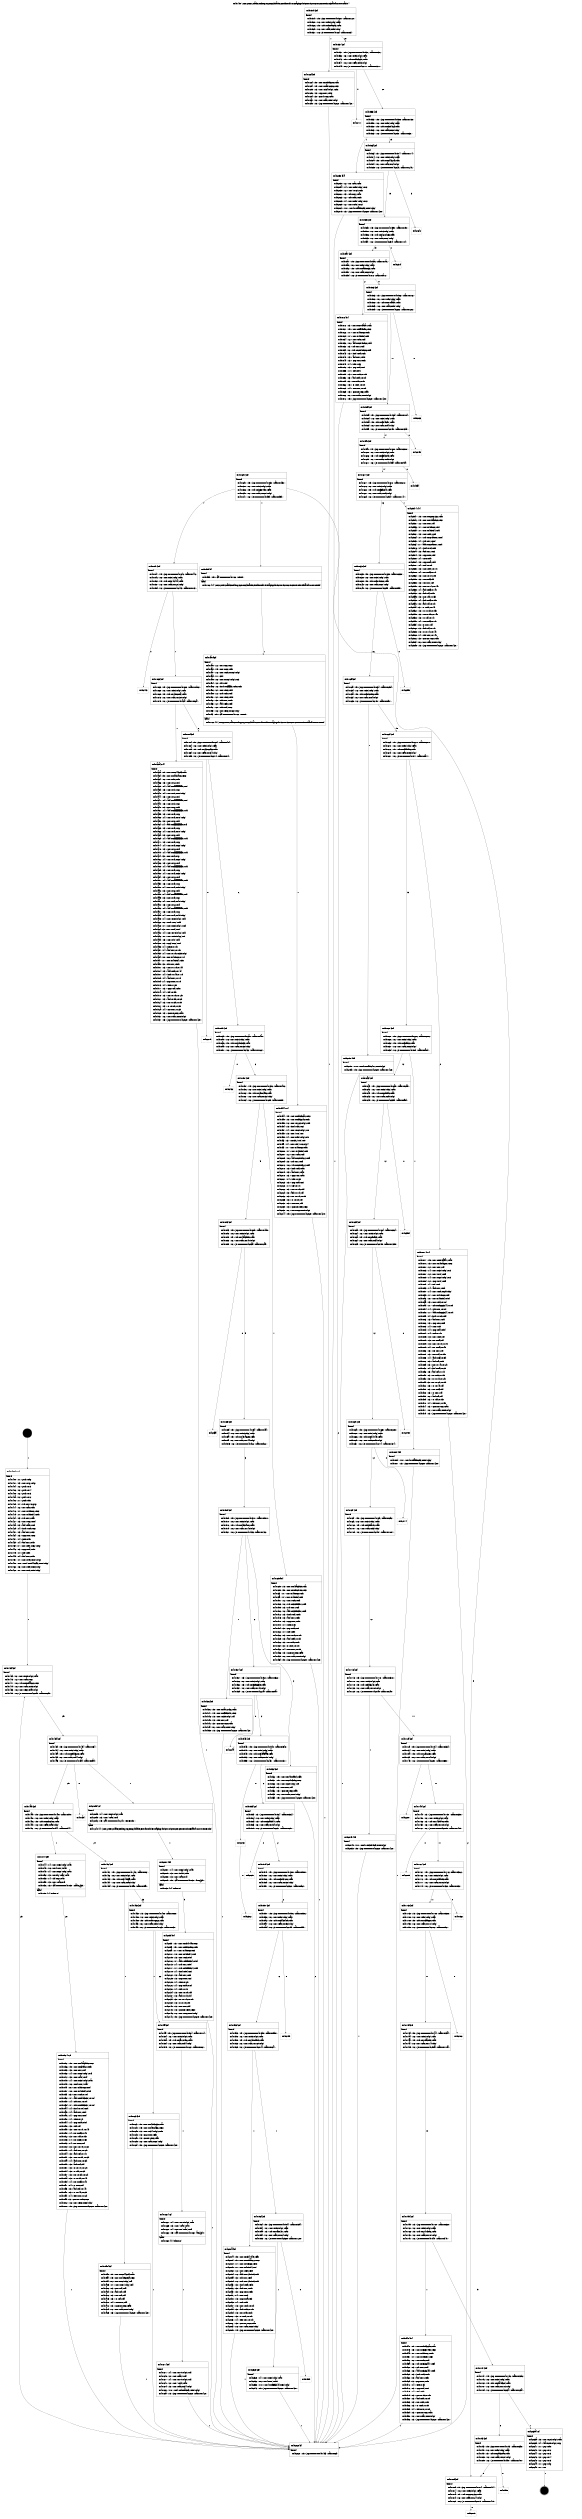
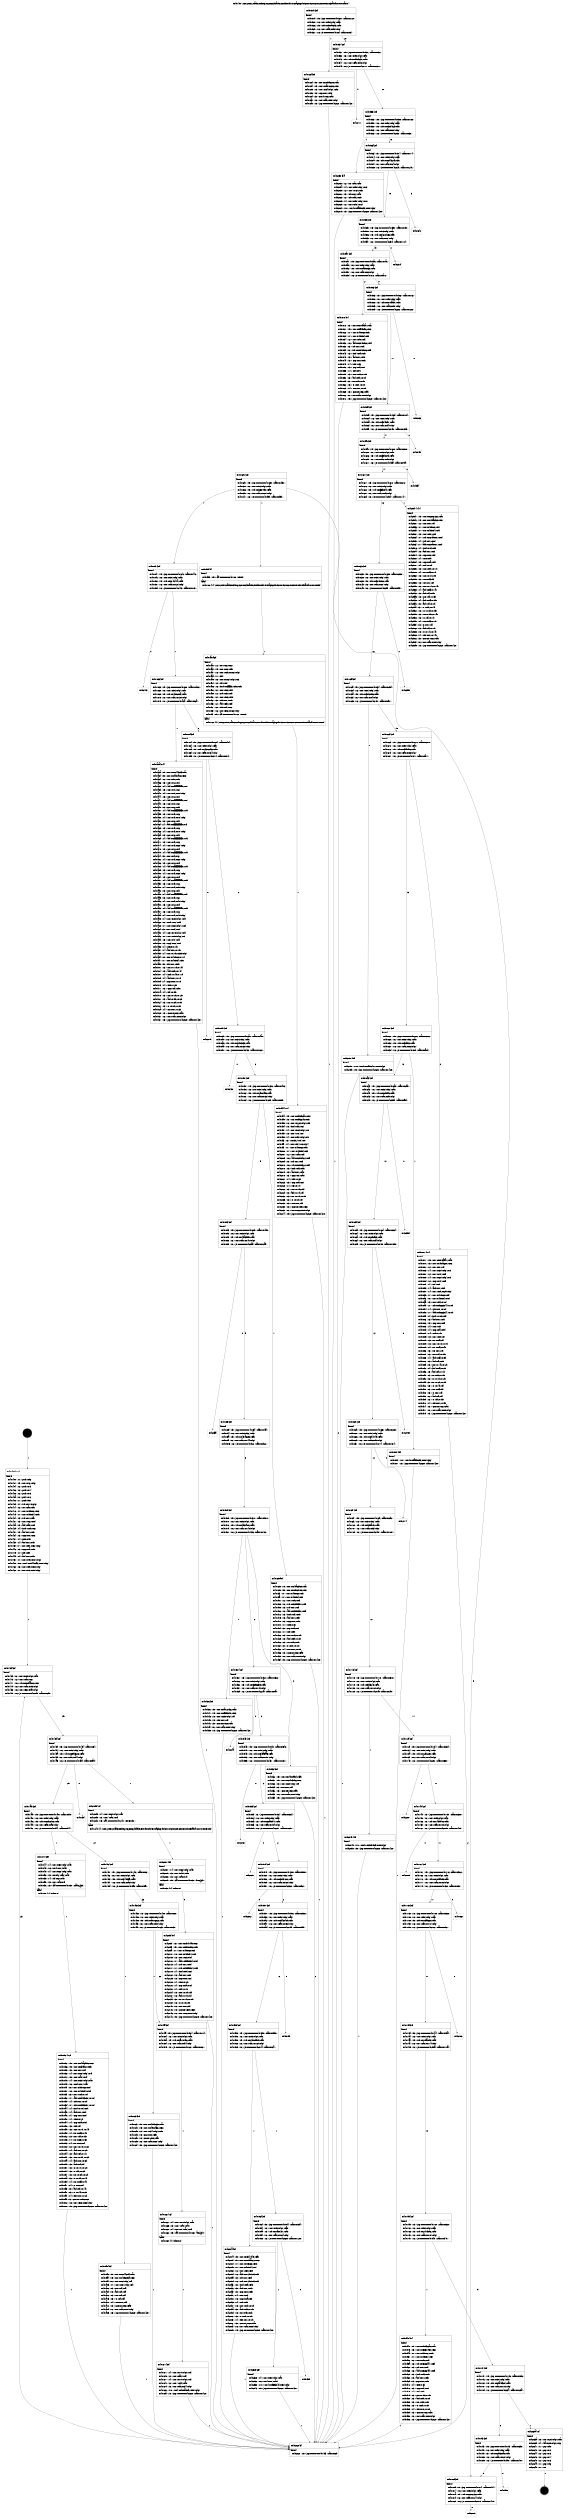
(240, 1880) -> (258, 1900)
(66, 1917) -> (66, 1917)
